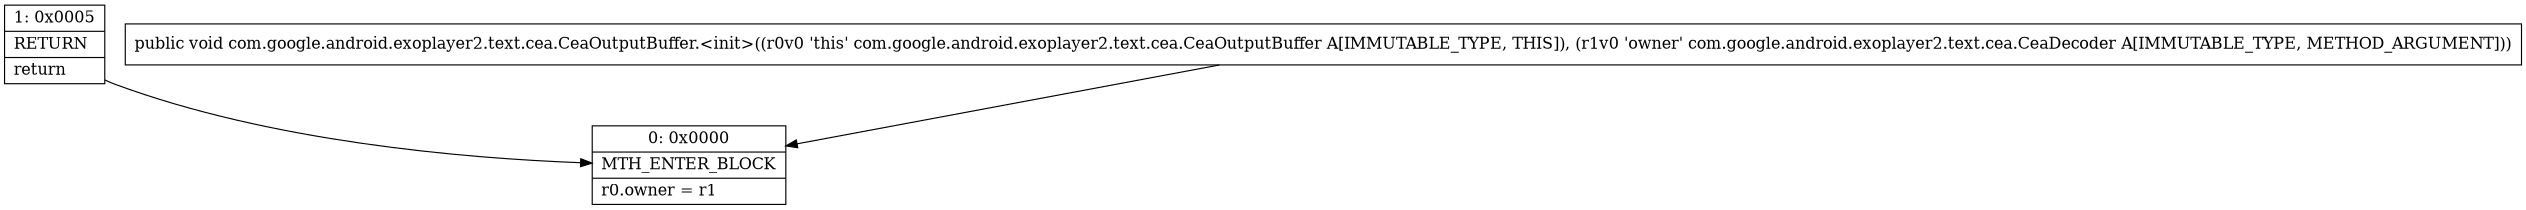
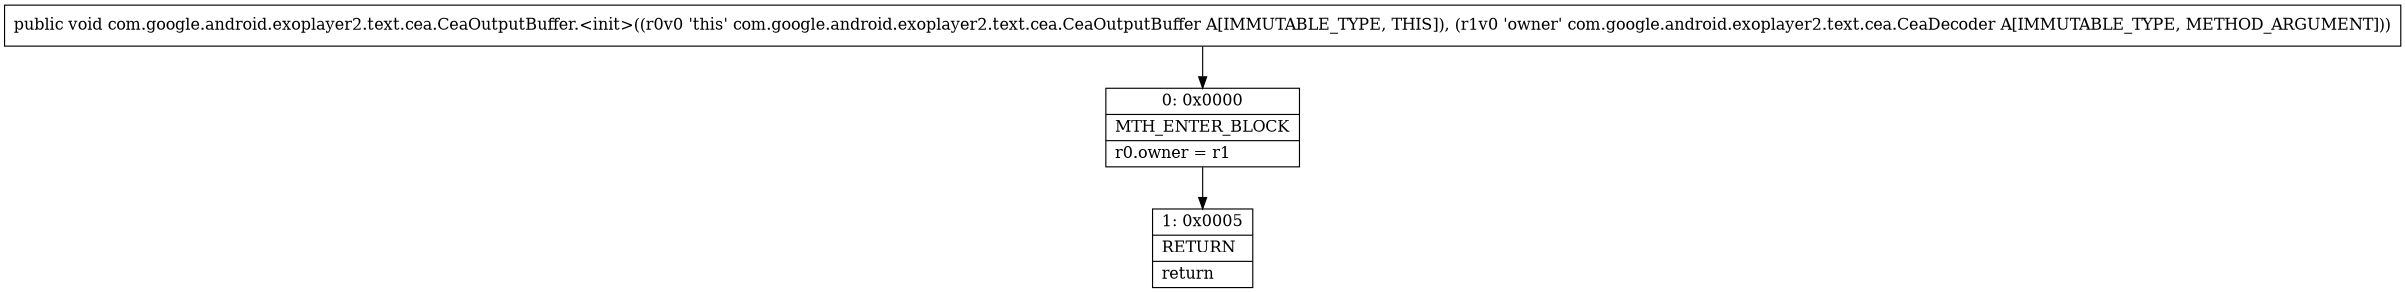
(339, 140) -> (1203, 182)
